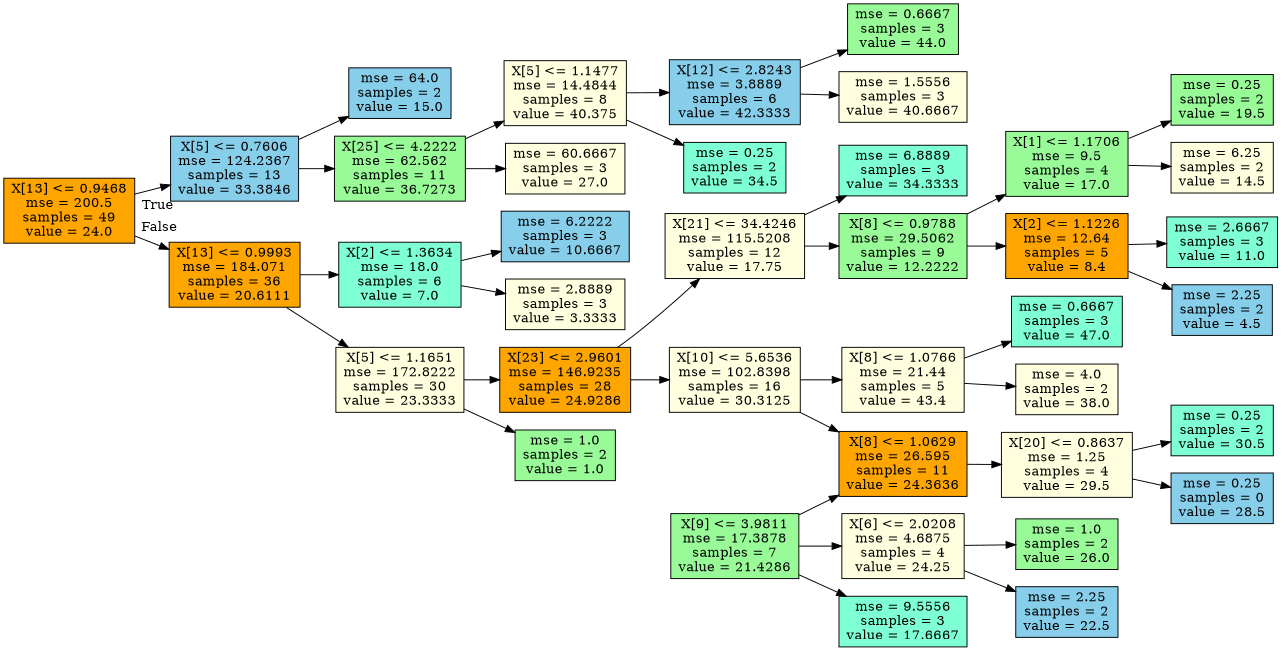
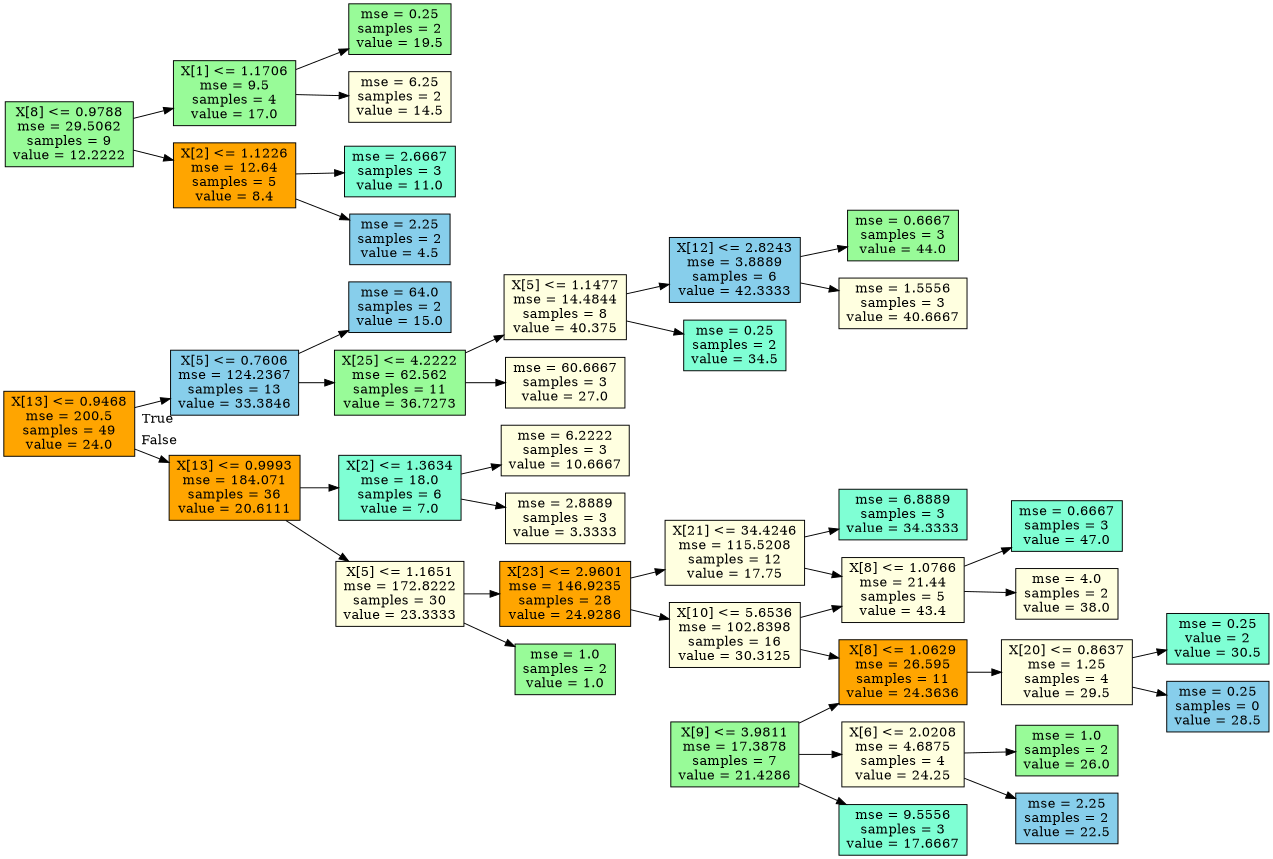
(565, 236) -> (565, 451)
(817, 246) -> (818, 571)
(1222, 430) -> (1218, 639)
